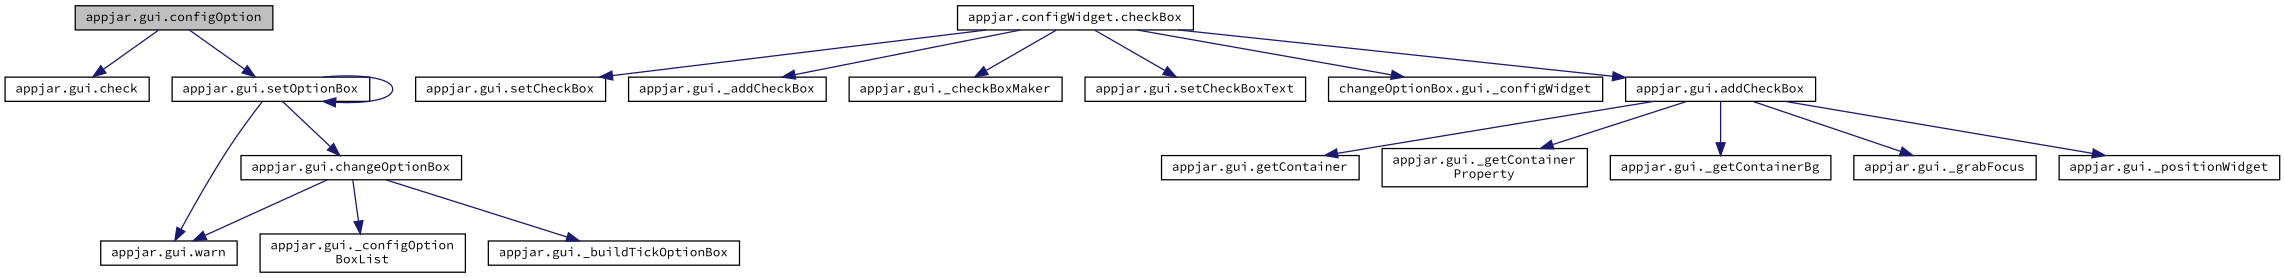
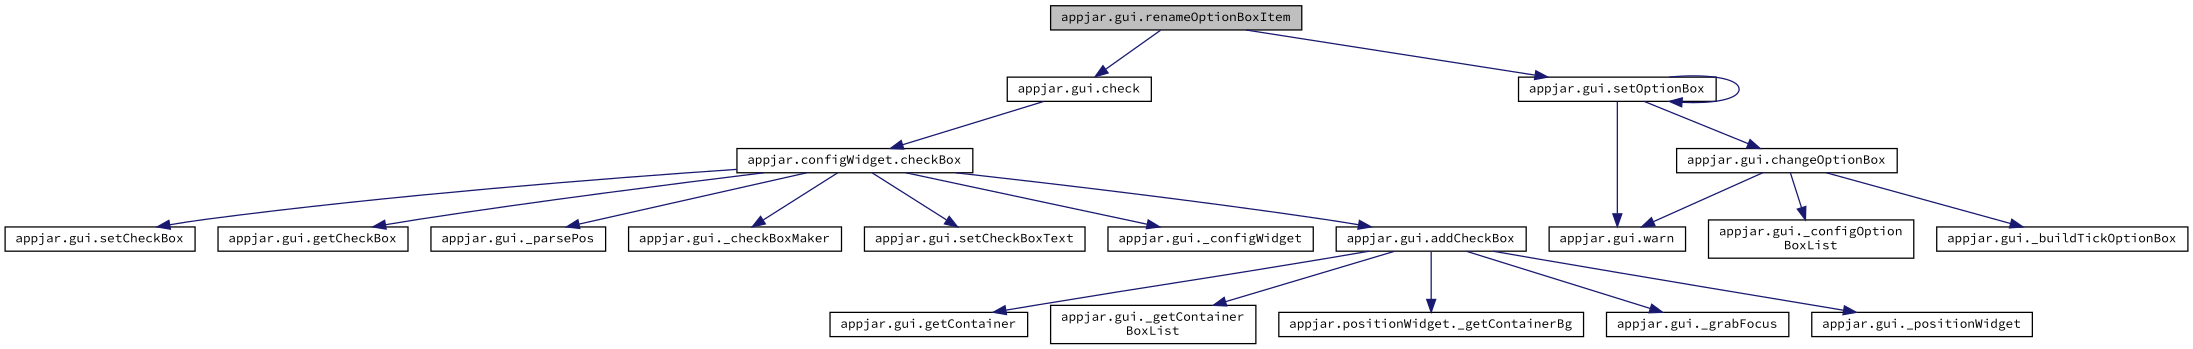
(174, 18) -> (1176, 18)
(727, 89) -> (518, 239)
(1466, 89) -> (1211, 239)
none -> (973, 123)
(1485, 168) -> (1153, 324)
(1721, 168) -> (1431, 324)
none -> (313, 239)
